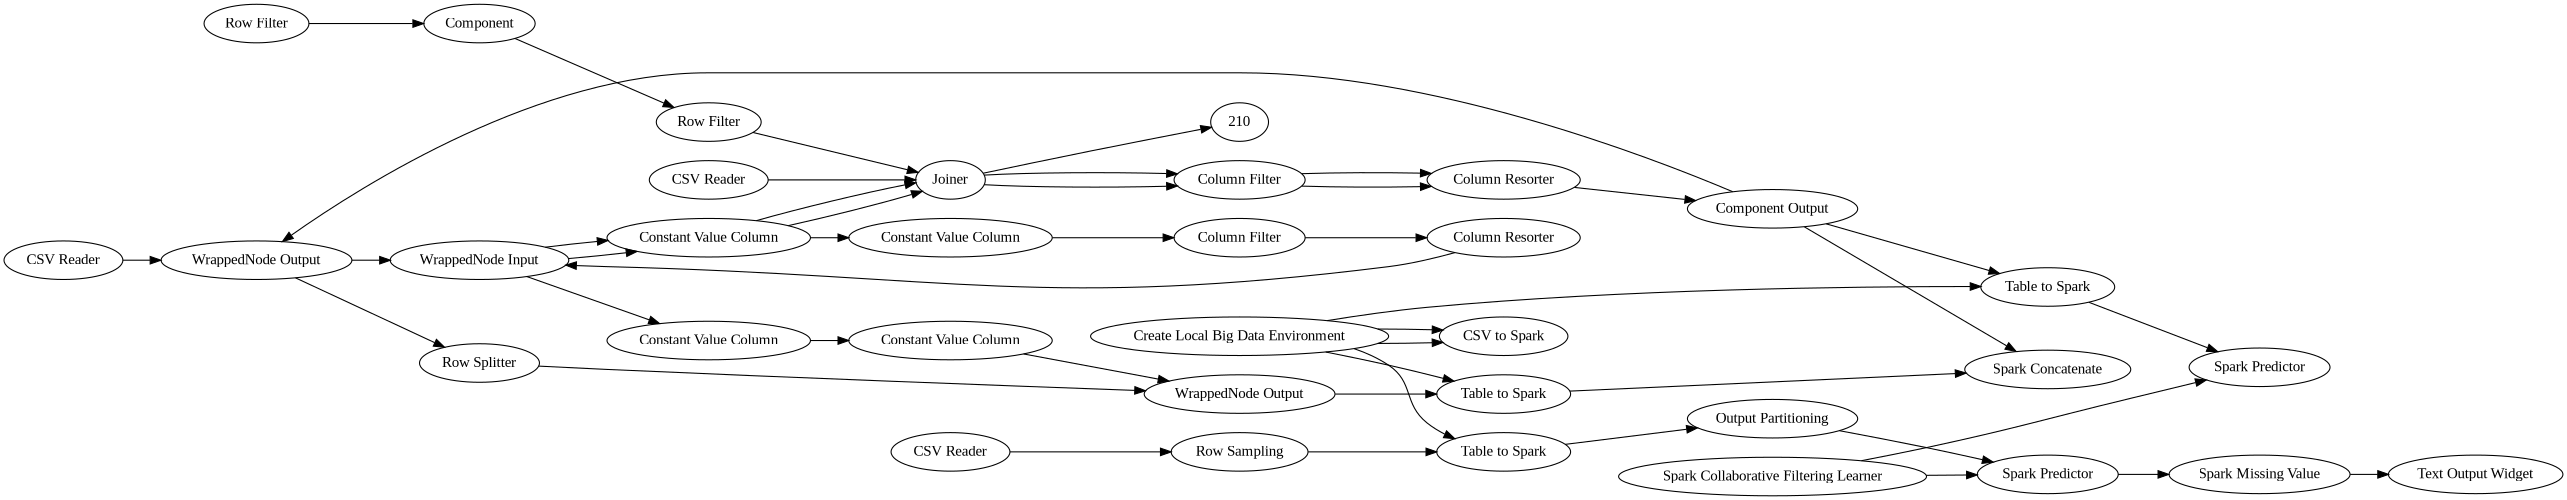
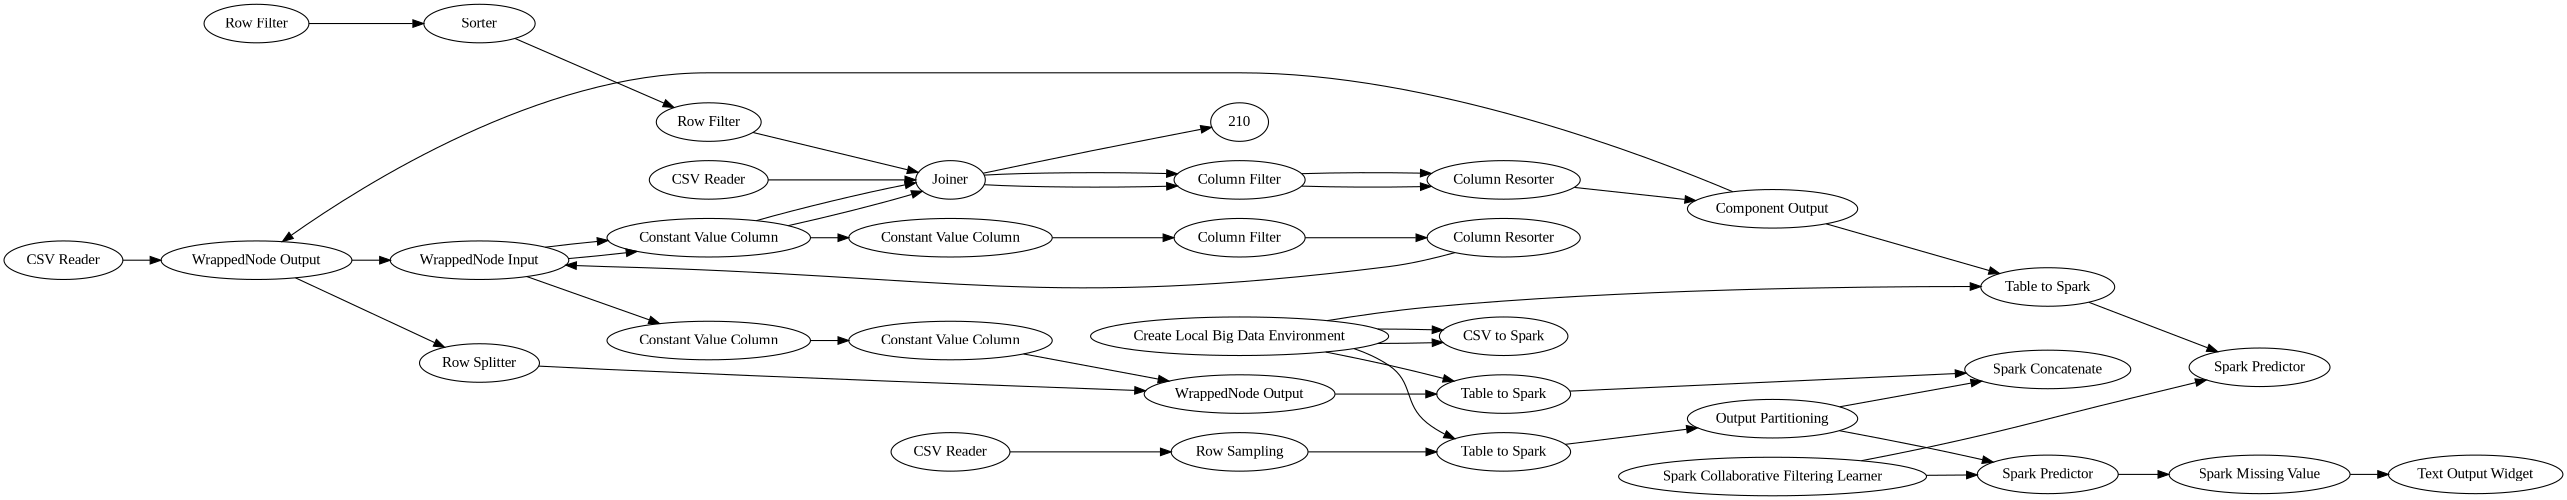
(479, 24) -> (479, 24)
(1895, 280) -> (1905, 395)
